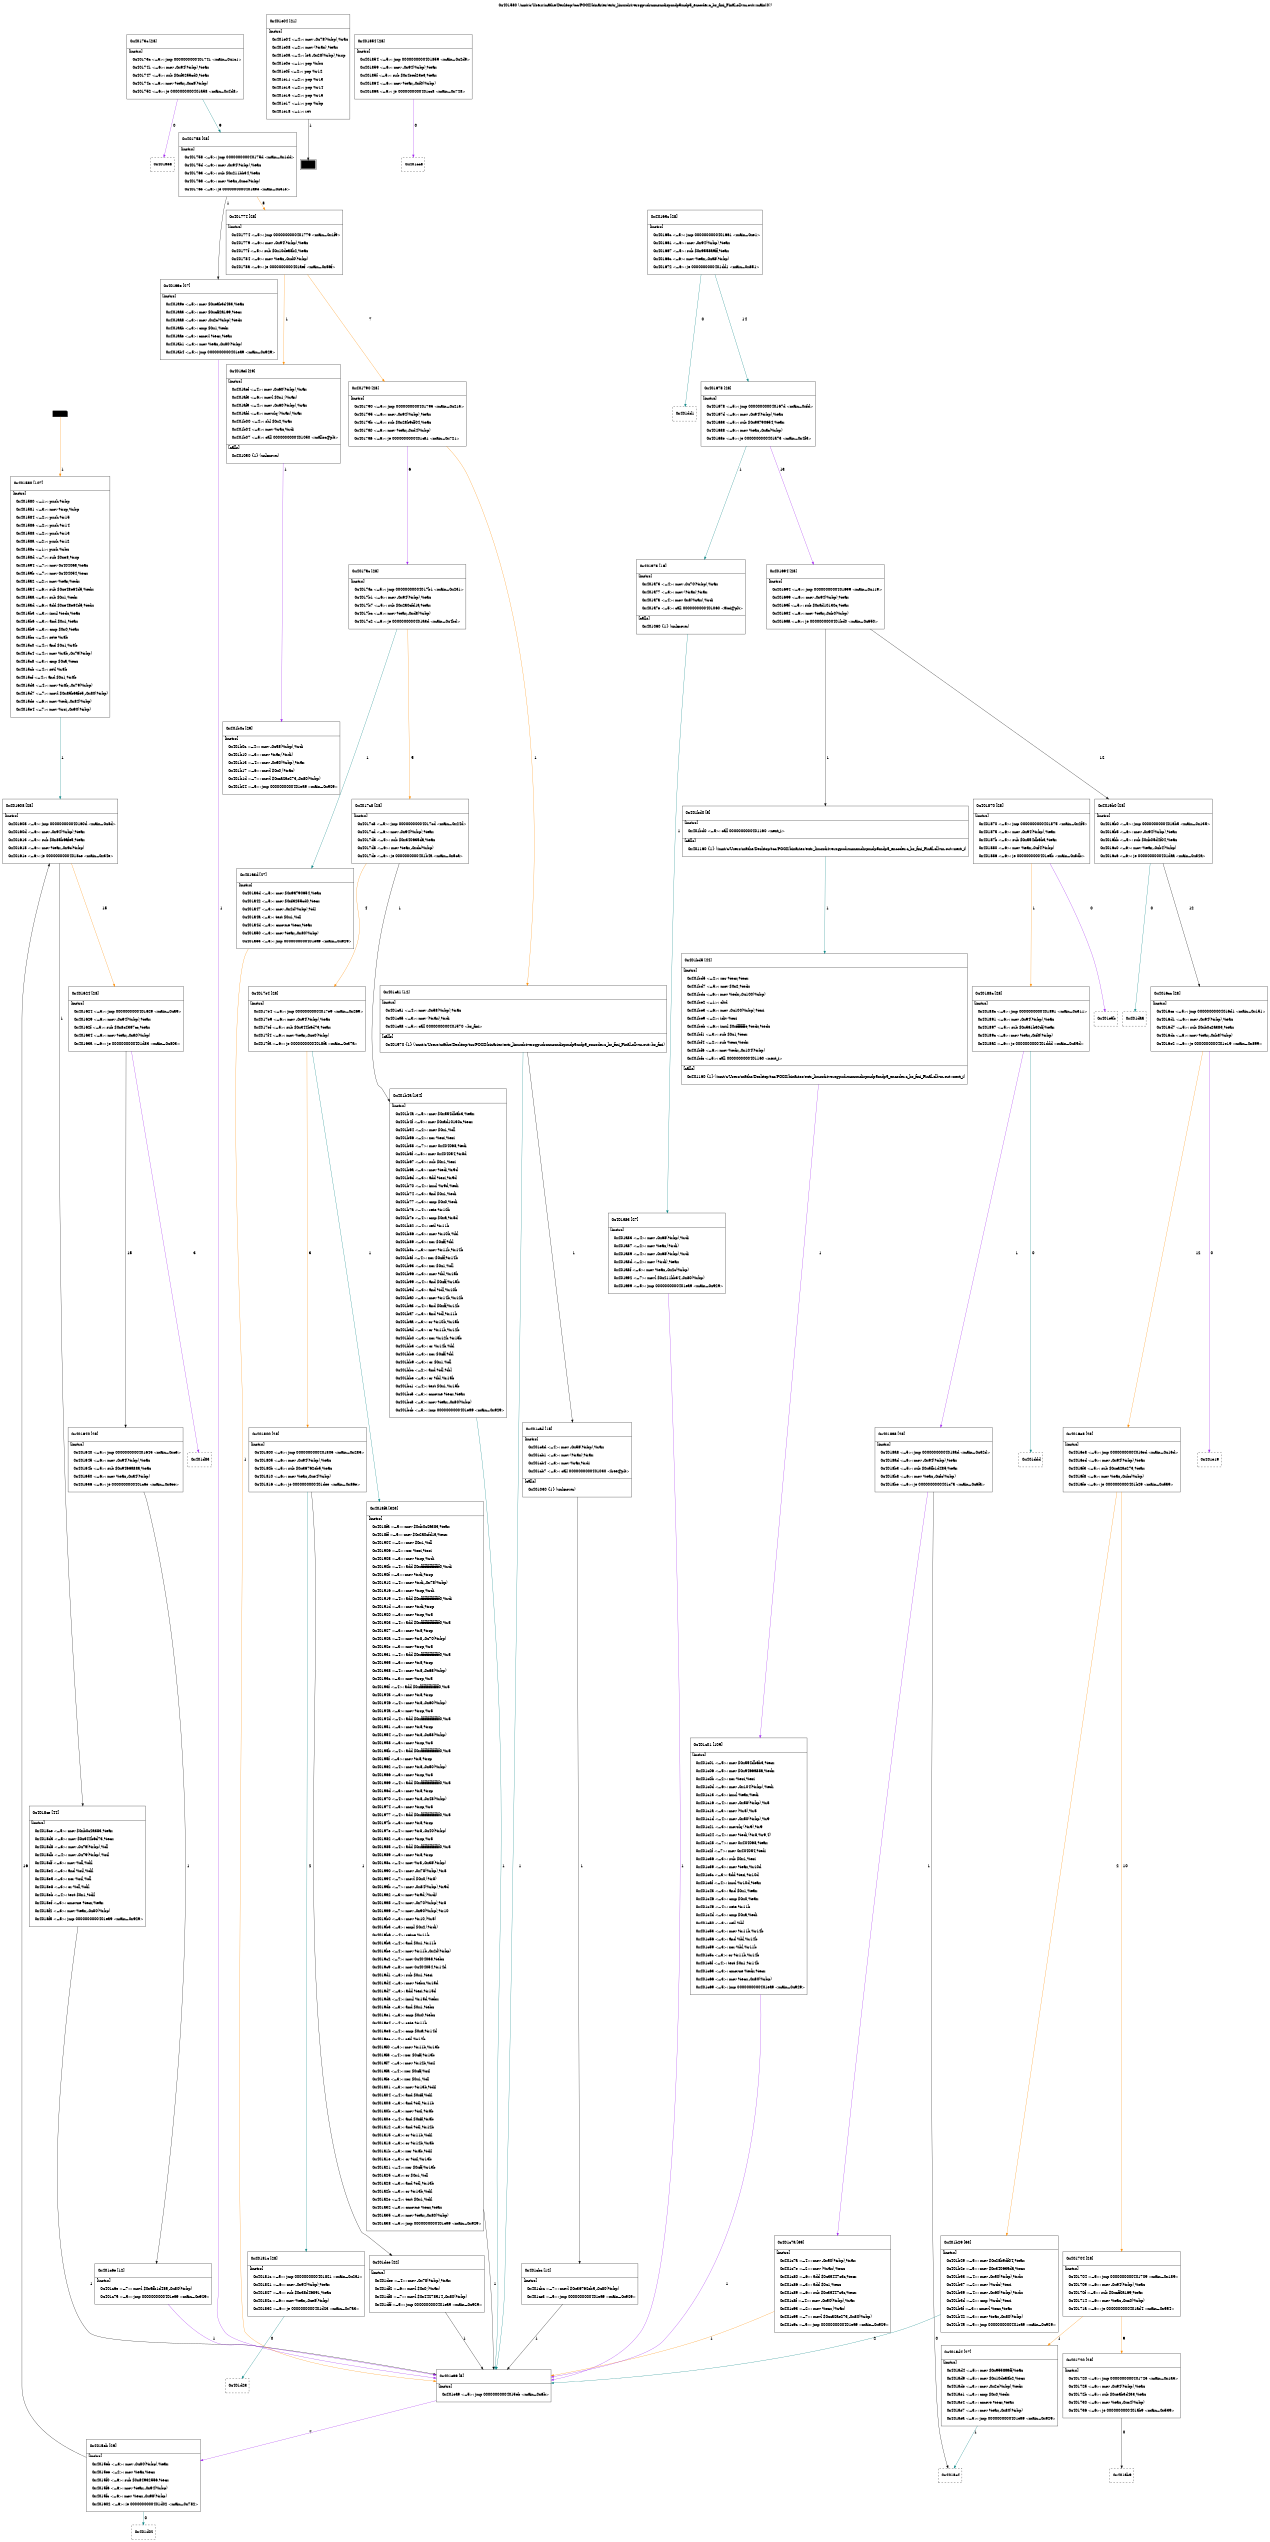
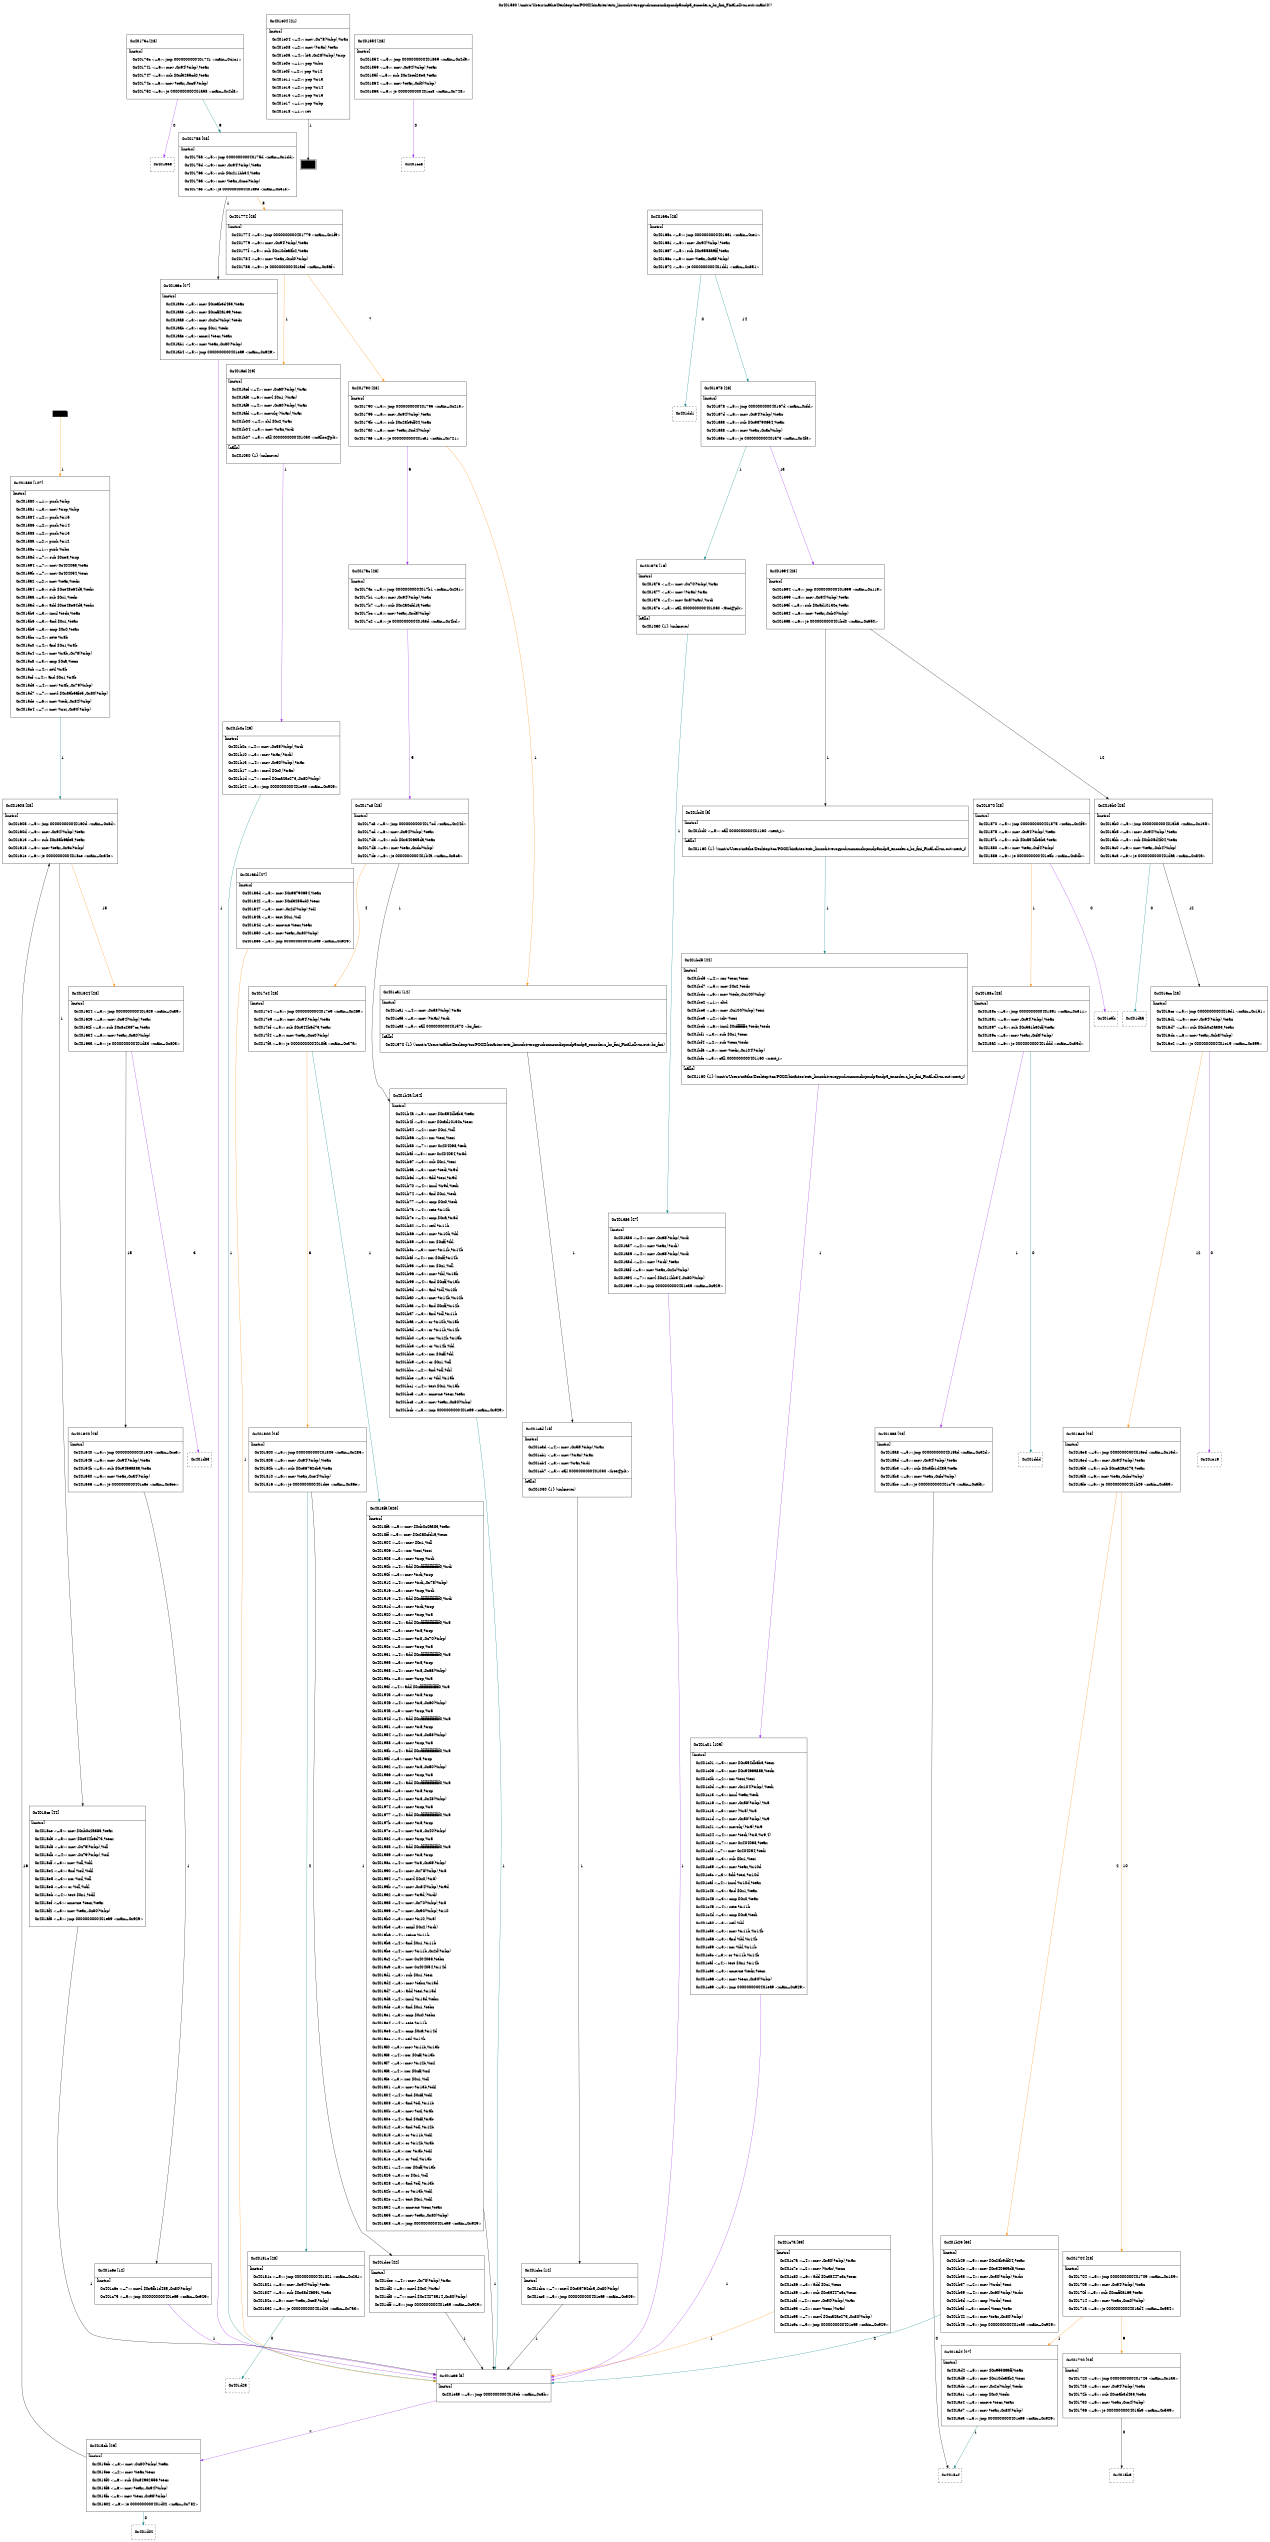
(409, 713) -> (409, 713)
(357, 748) -> none
(515, 1710) -> (229, 1663)
(879, 1862) -> none
